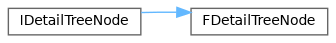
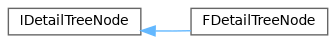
(159, 12) -> (173, 31)
